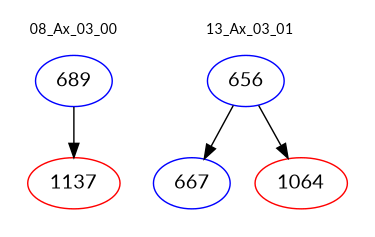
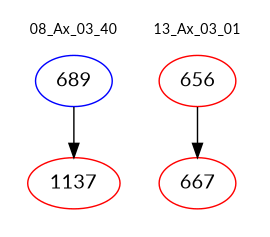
(74, 31) -> (74, 31)
(246, 81) -> (197, 81)
(192, 183) -> (197, 183)
(301, 183) -> none
